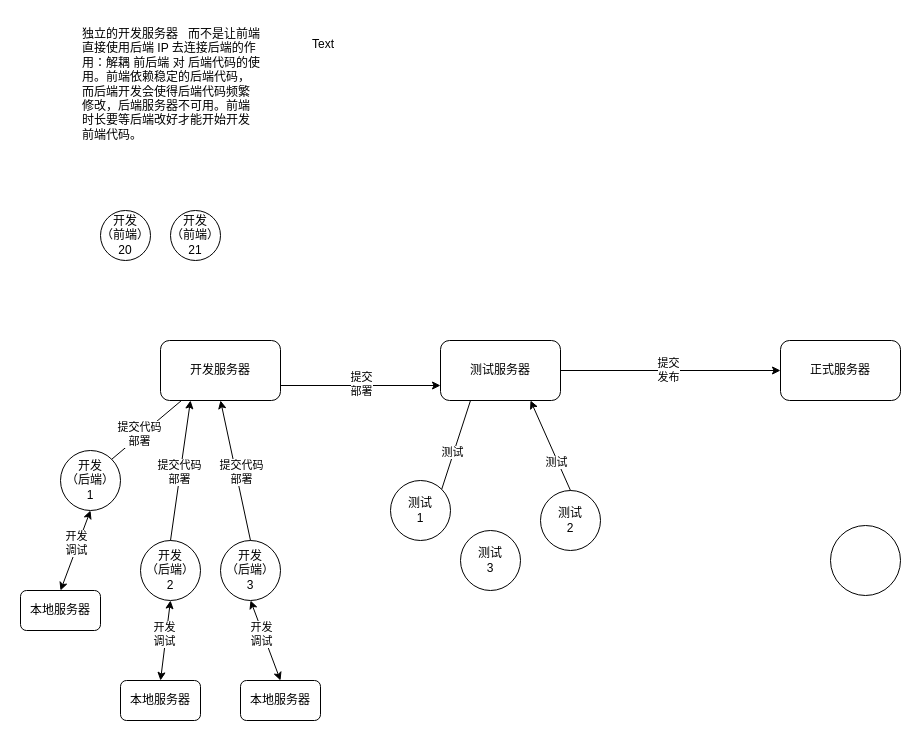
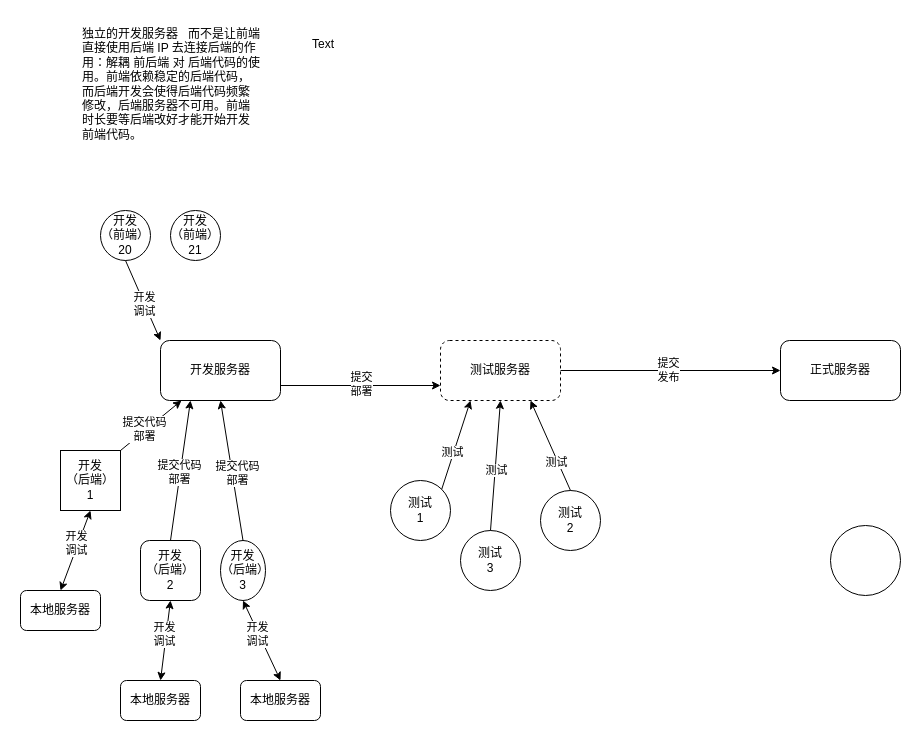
none -> (142, 298)
(501, 371) -> (501, 371)
(178, 404) -> (175, 406)
(469, 405) -> (468, 408)
none -> (495, 469)
(91, 481) -> (91, 481)
(171, 571) -> (171, 571)
(251, 571) -> (243, 571)
